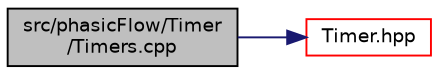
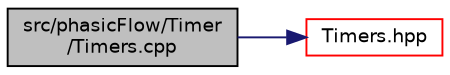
(369, 37) -> (374, 37)
